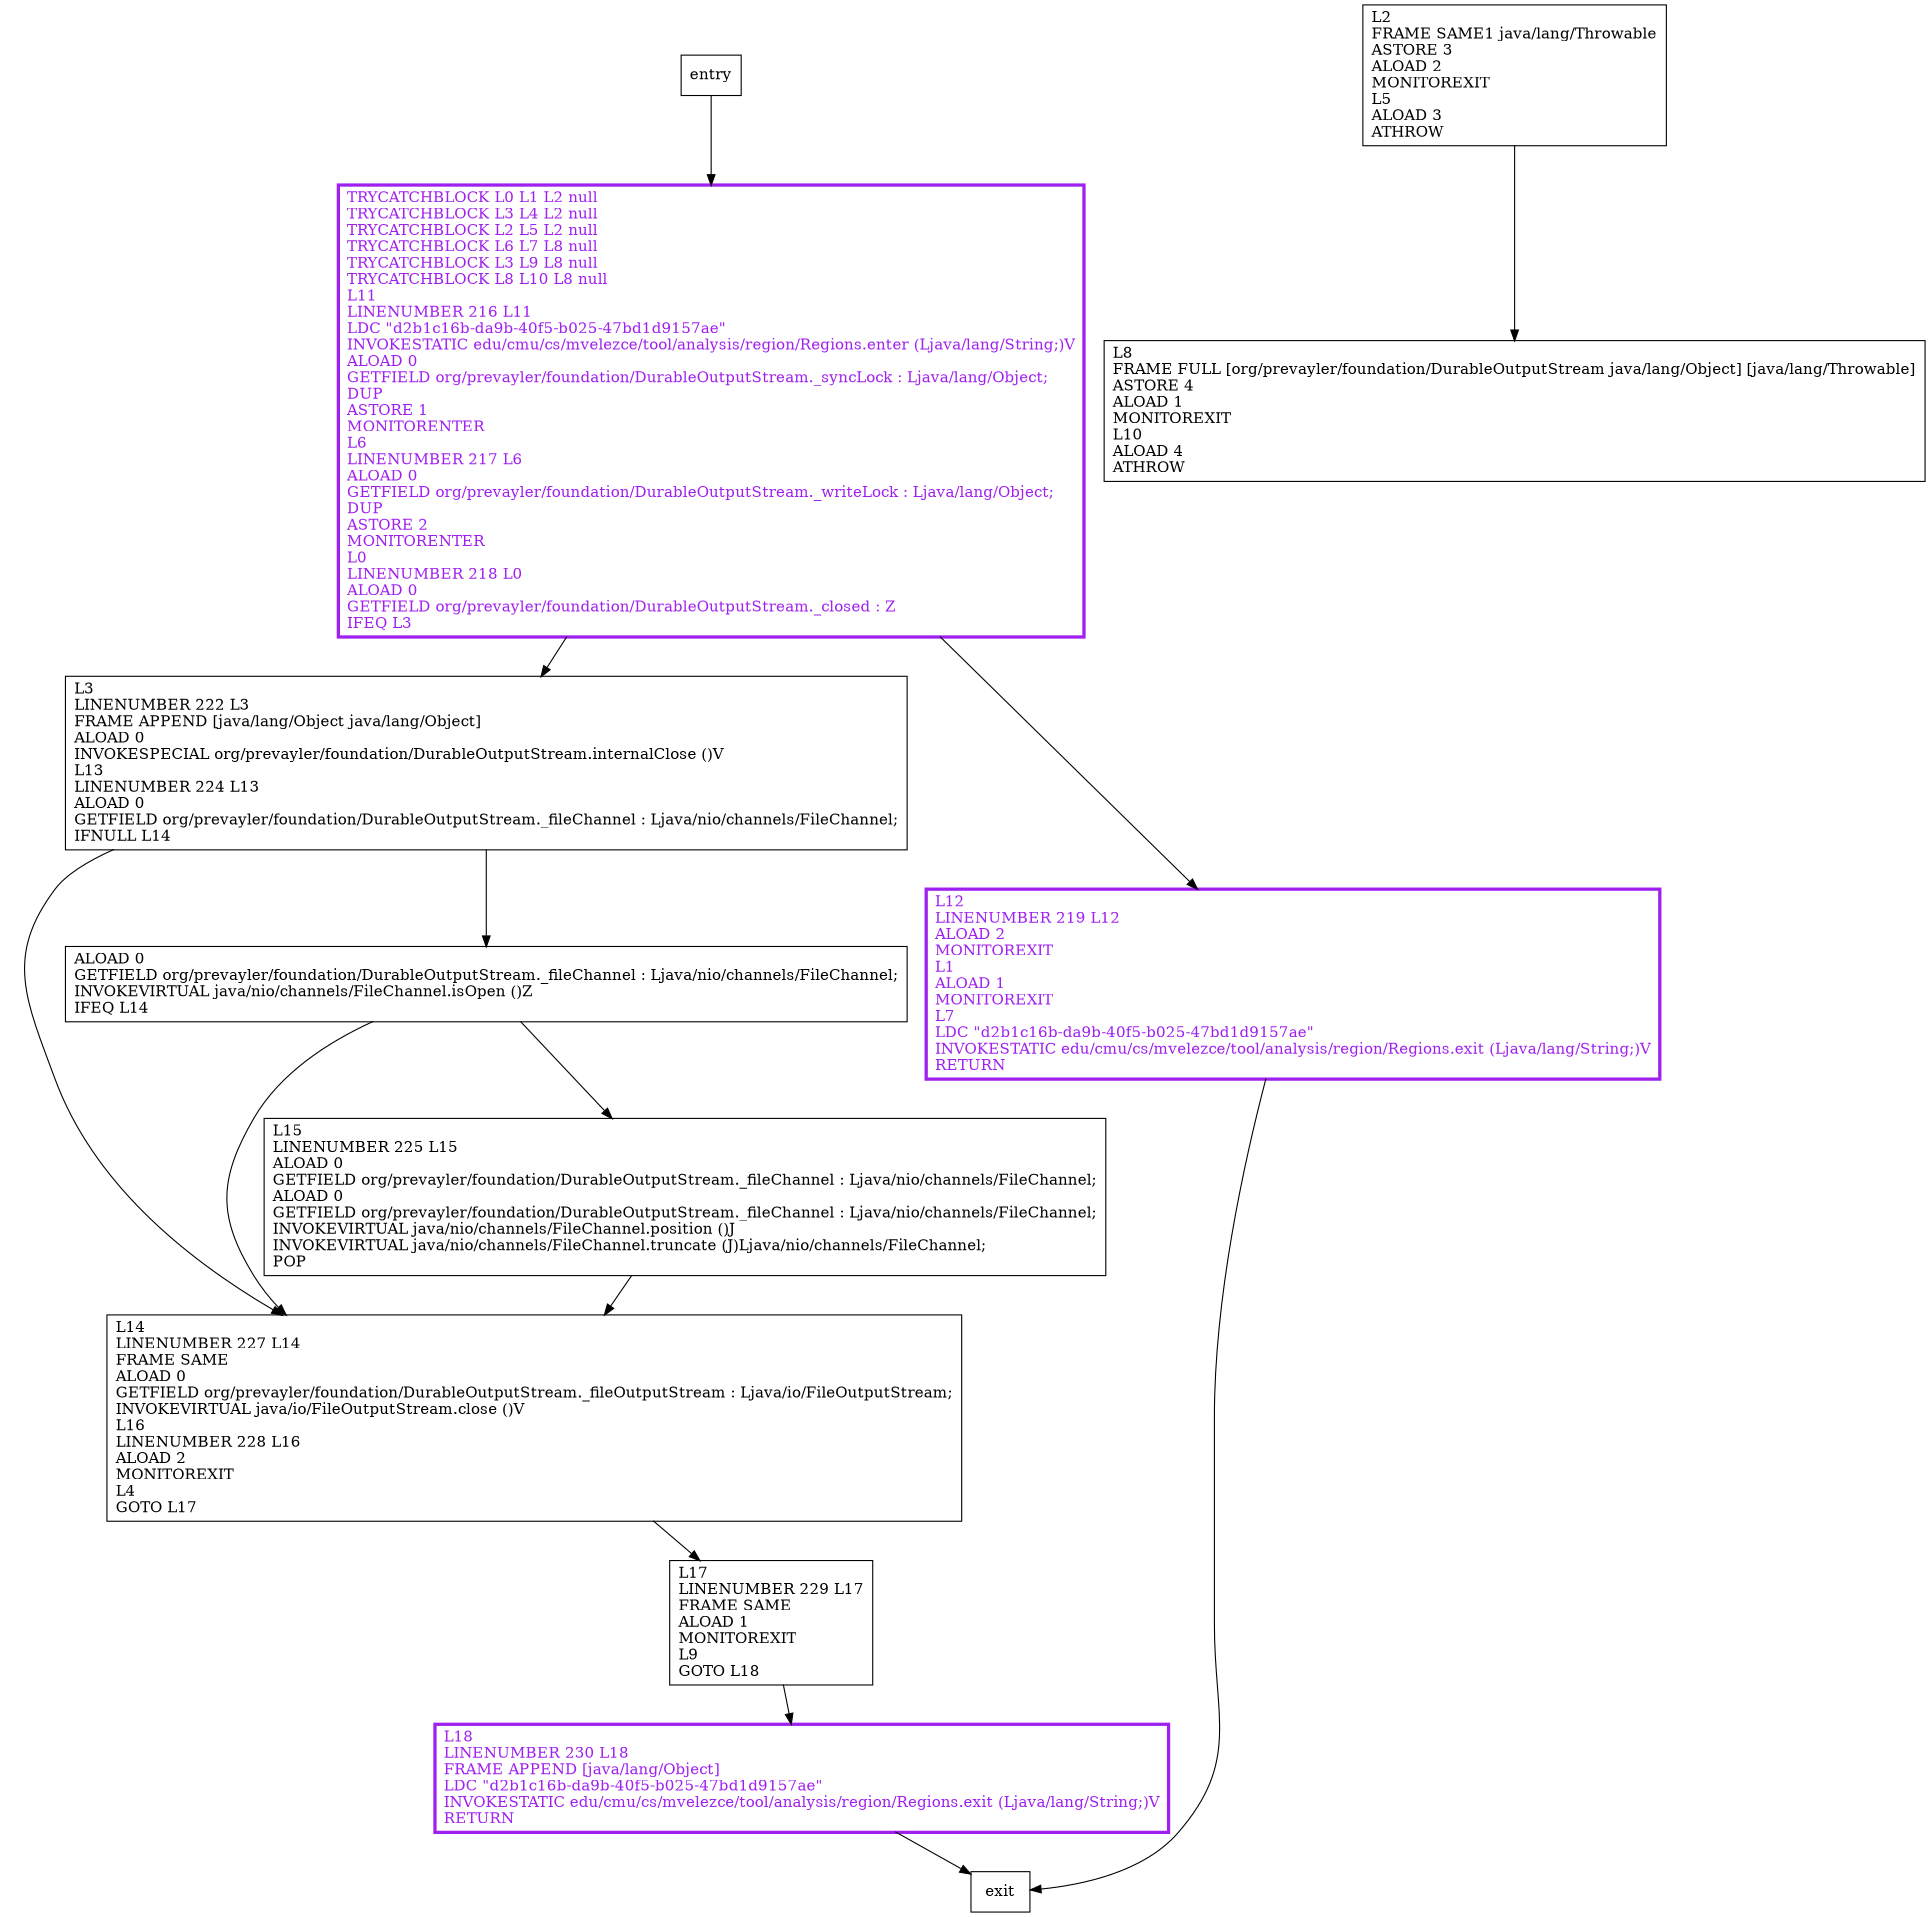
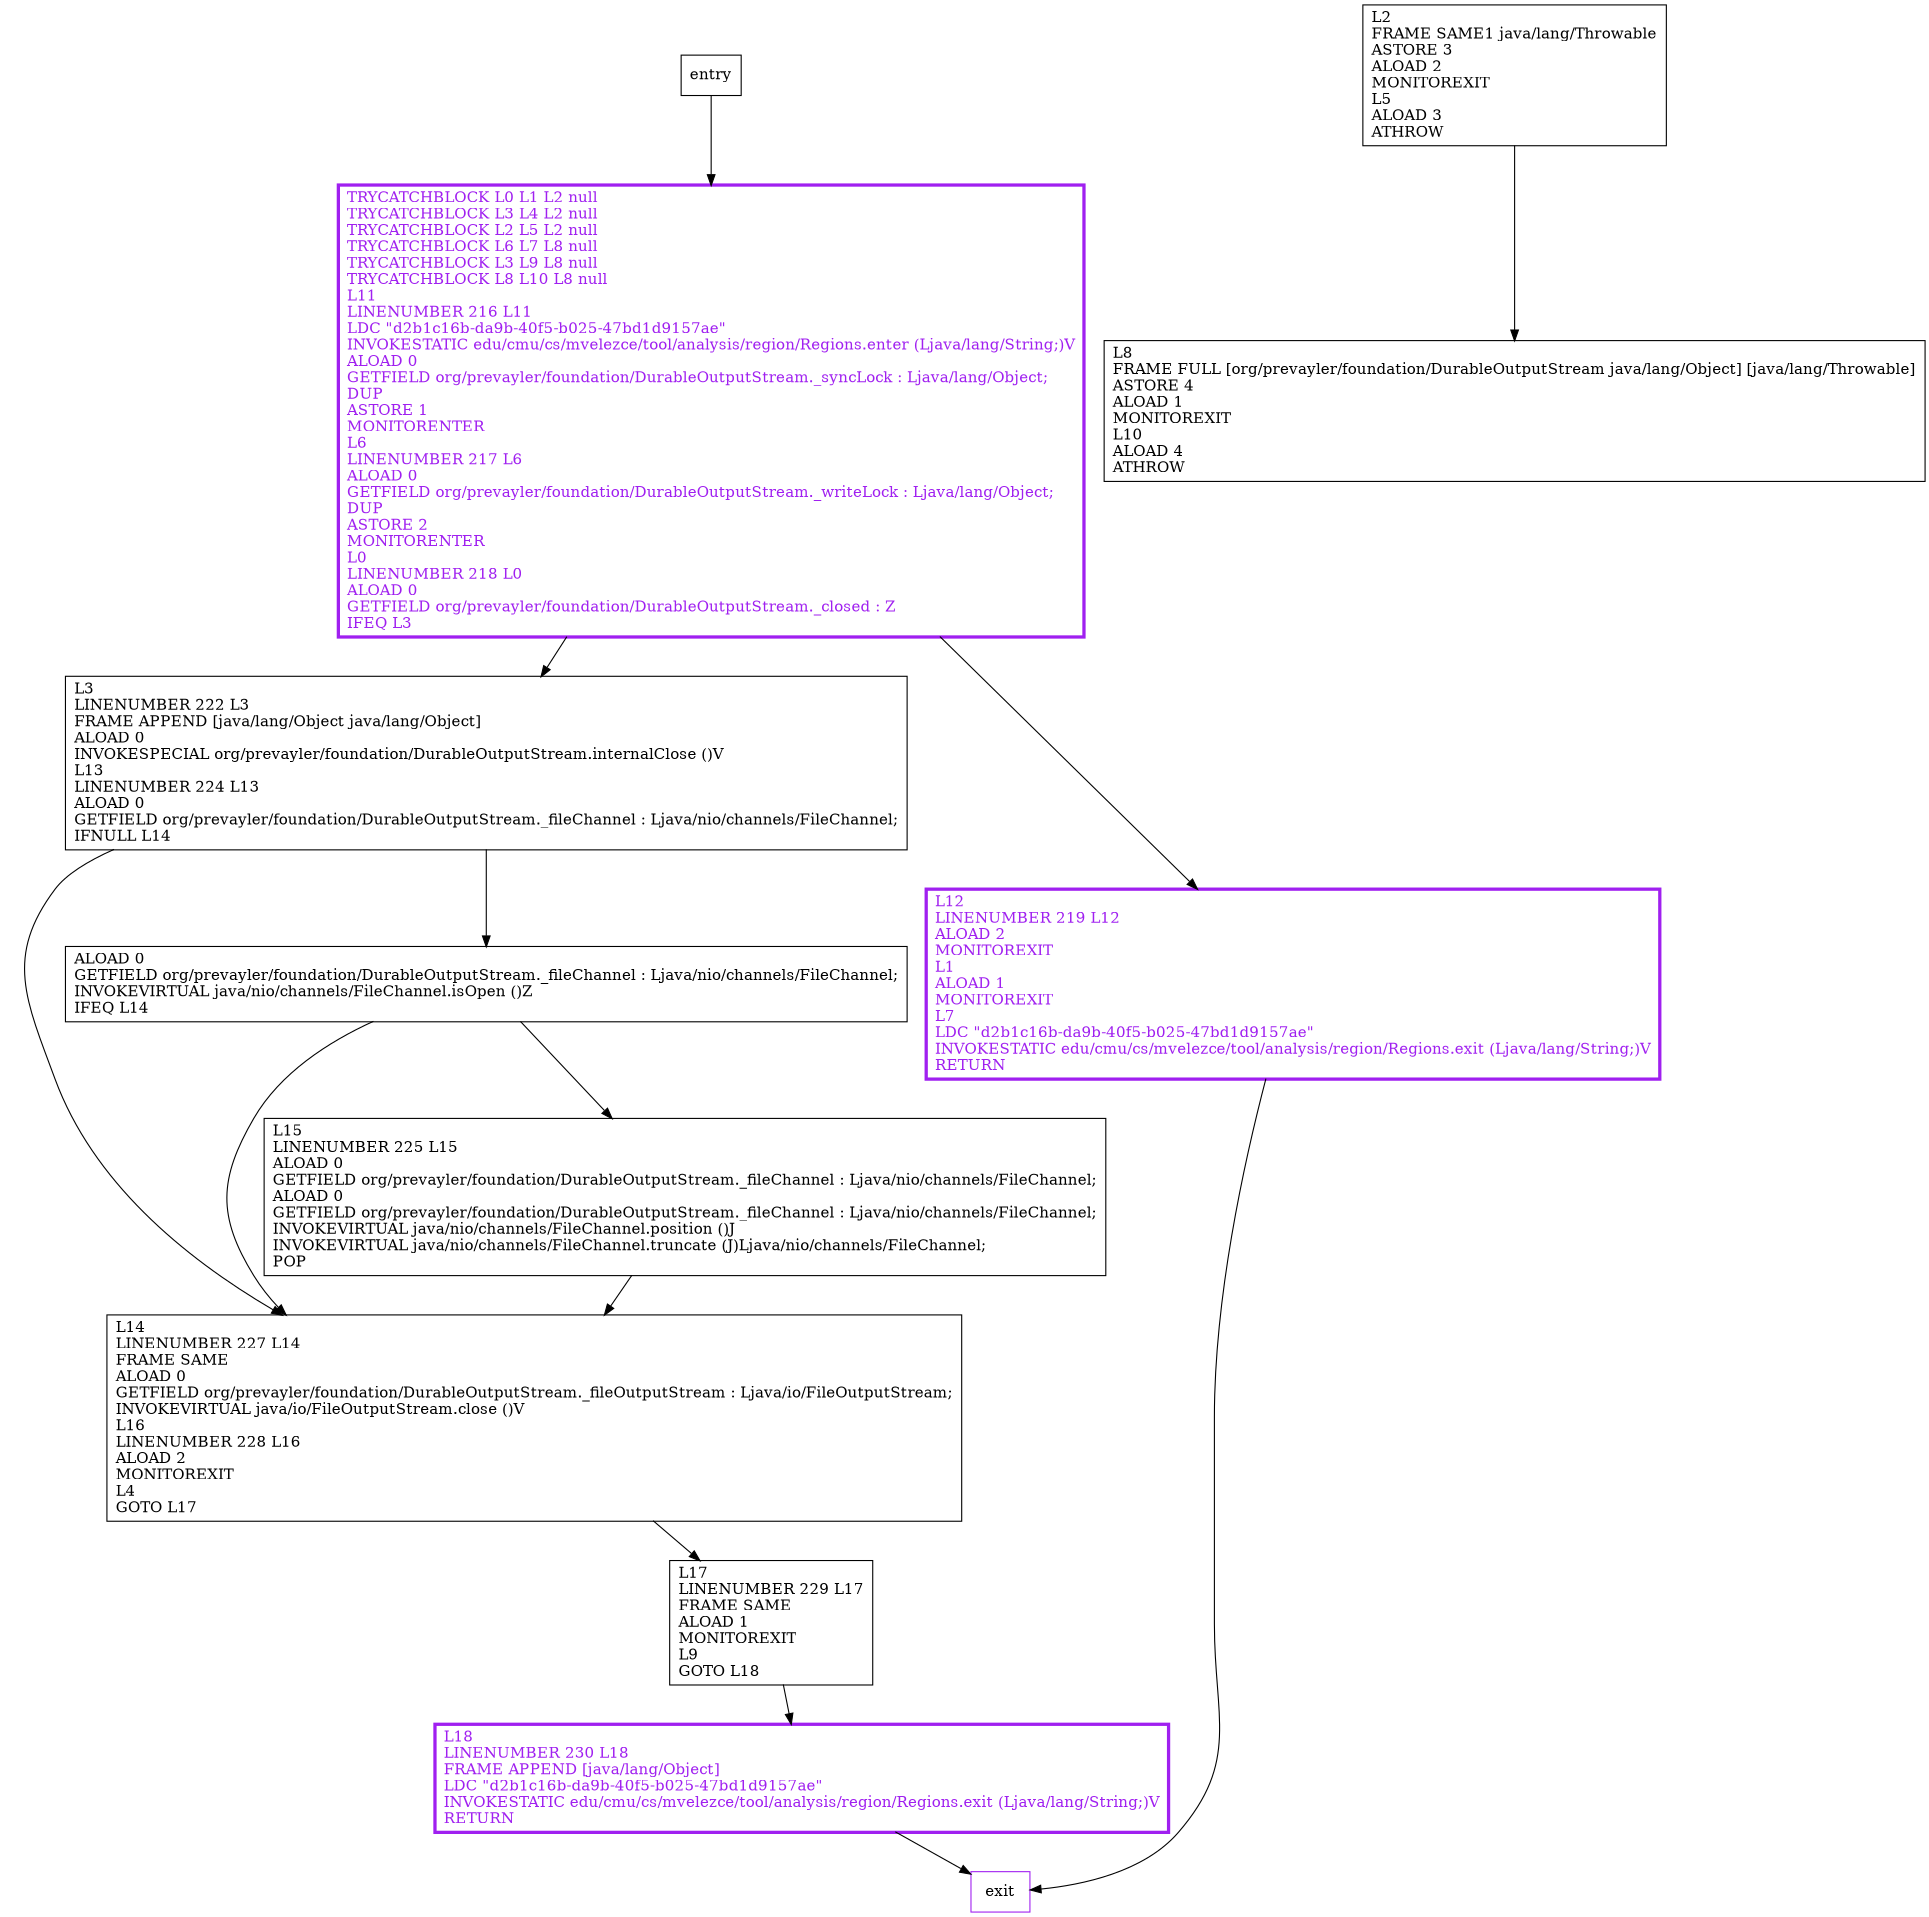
(1000, 1892) -> (1000, 1892)
